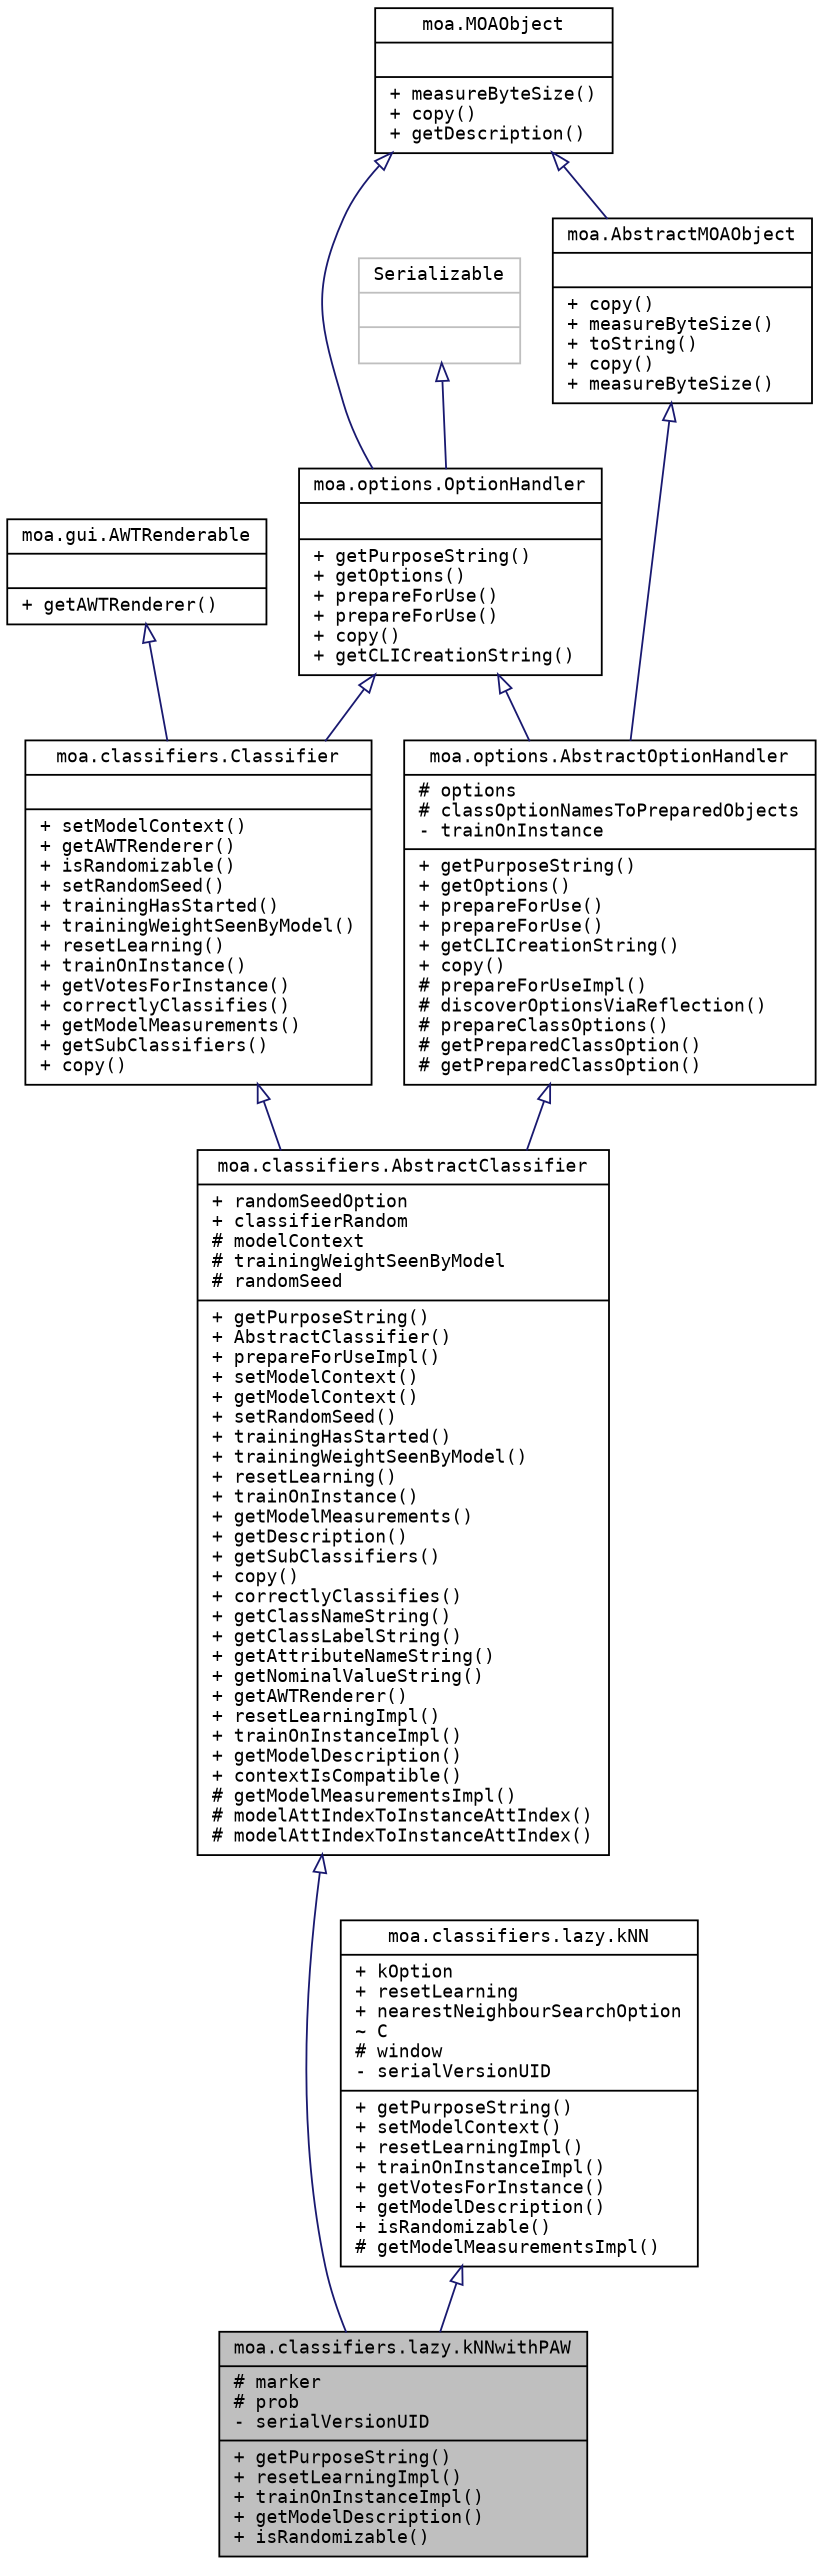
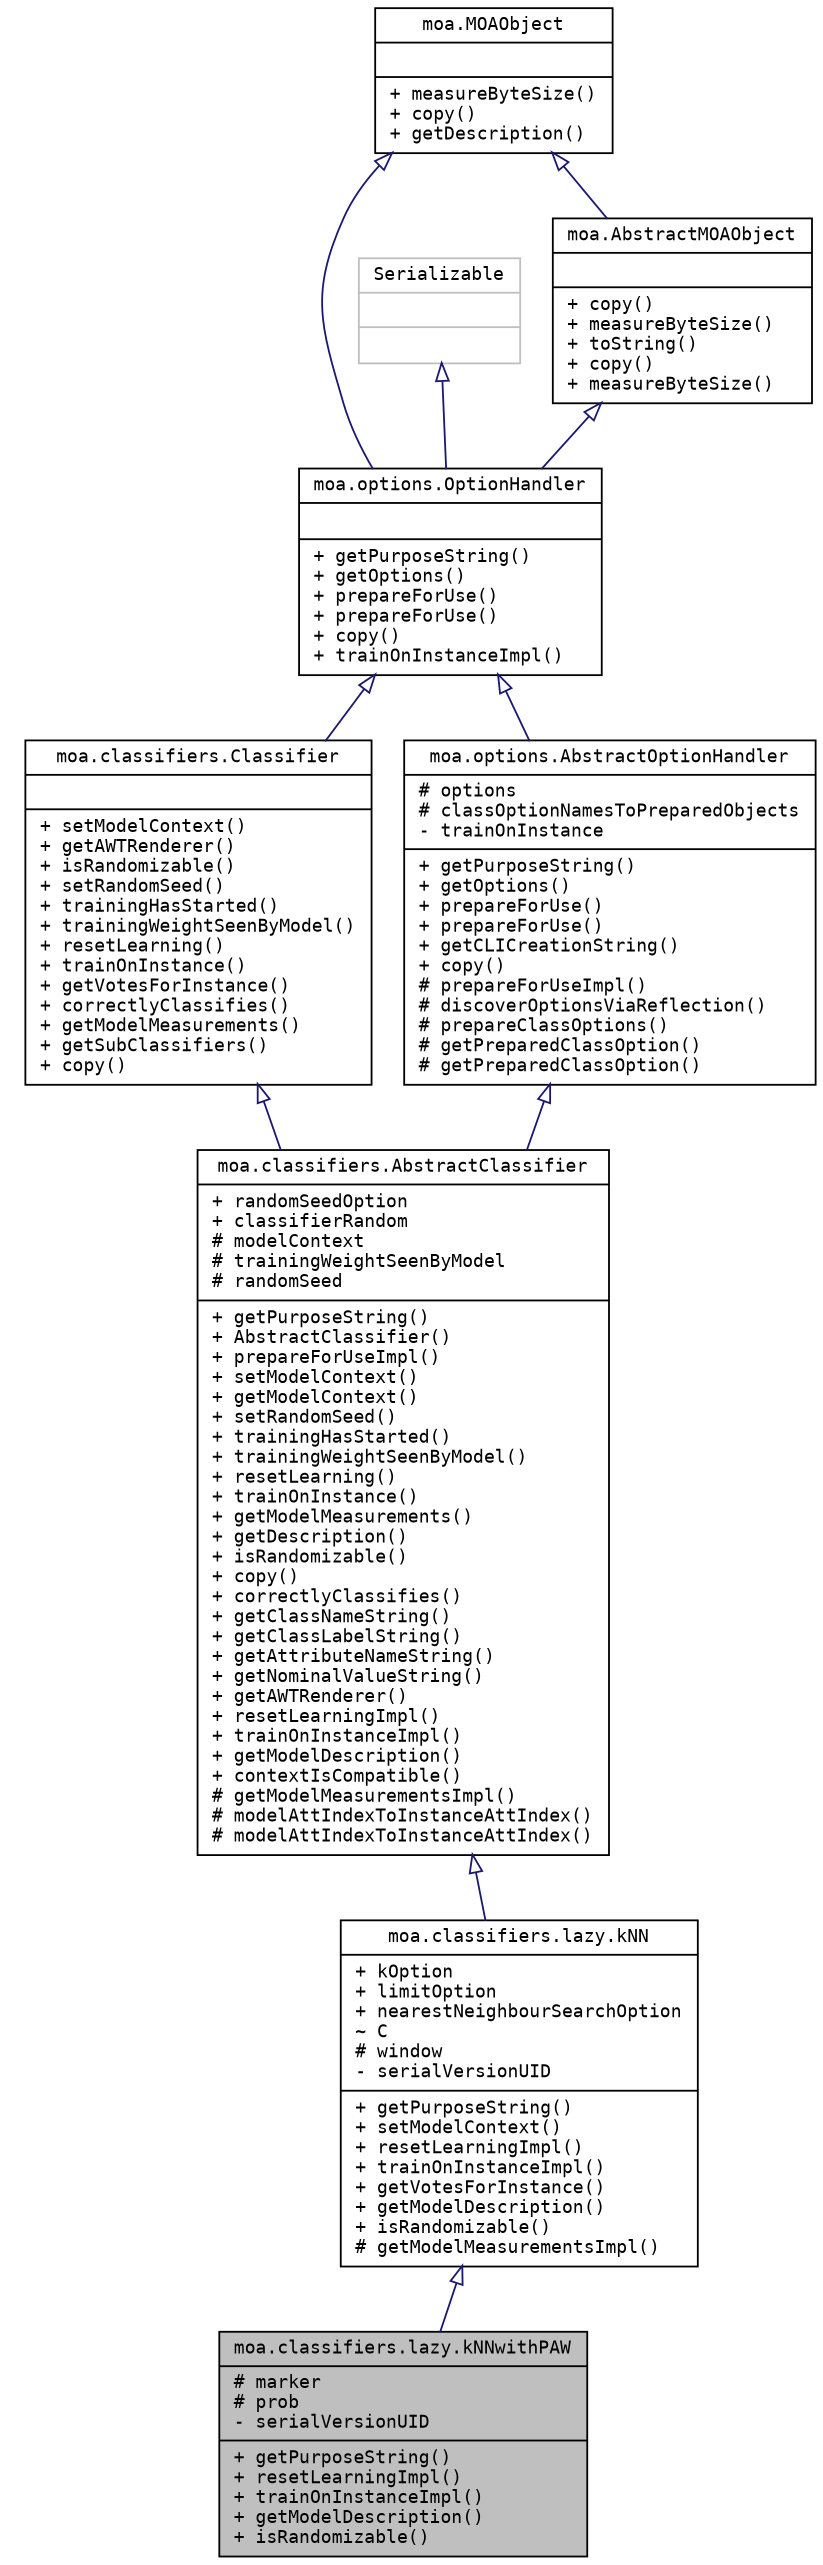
(137, 572) -> none
(650, 581) -> (565, 443)
(445, 656) -> (440, 656)
(327, 1557) -> (311, 1557)
(438, 1992) -> (427, 1992)
(307, 2105) -> (481, 1897)
